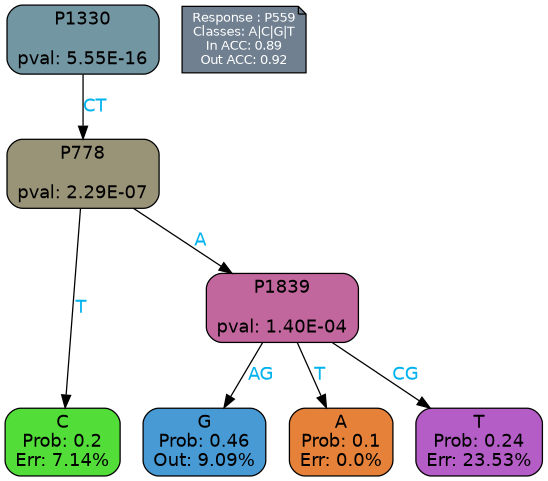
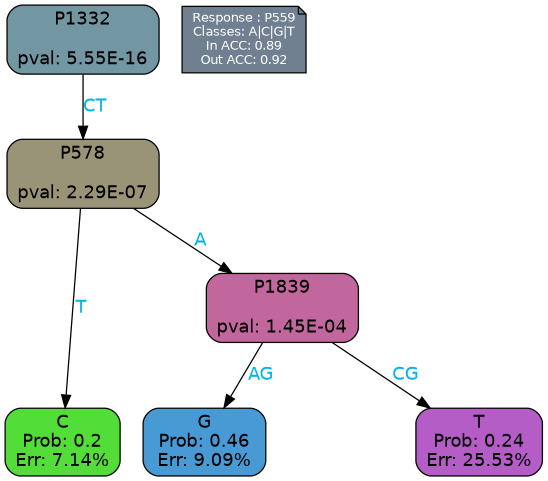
(83, 40) -> (83, 40)
(83, 174) -> (83, 174)
(282, 308) -> (282, 308)
(204, 442) -> (204, 442)
(341, 442) -> none
(479, 442) -> (479, 442)
